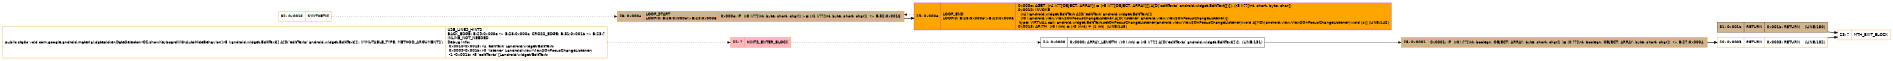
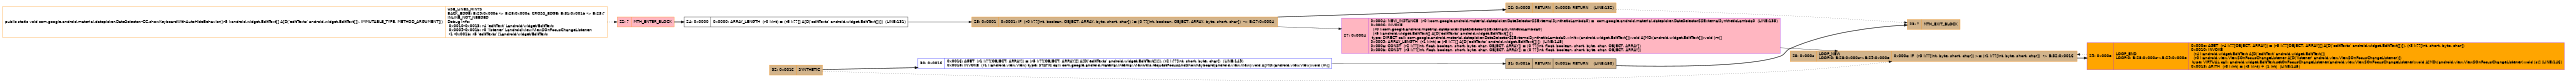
(658, 14) -> (1830, 54)
(305, 16) -> (796, 70)
(1864, 35) -> (1934, 24)
none -> (1561, 36)
(1831, 38) -> (1760, 14)
(768, 42) -> (653, 22)
(914, 42) -> (678, 22)
(1772, 42) -> (1561, 8)
none -> (1125, 63)
